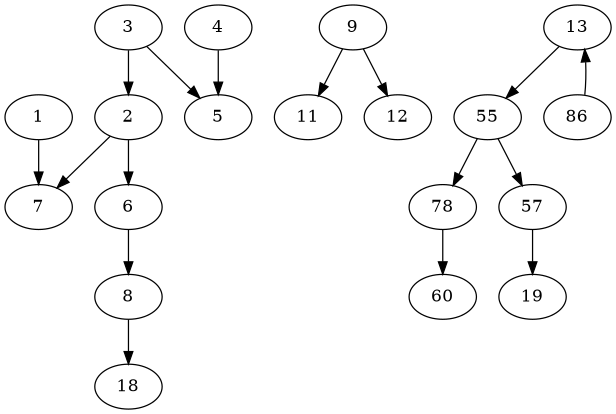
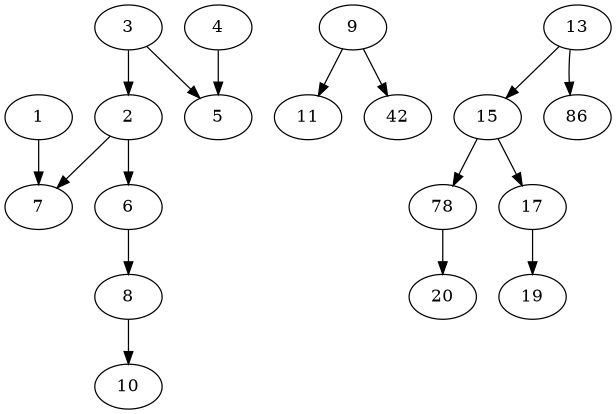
(586, 78) -> (569, 66)
(398, 117) -> (398, 117)
(488, 117) -> (488, 117)
(533, 207) -> (533, 207)
(443, 297) -> (443, 297)
(128, 387) -> (128, 387)
